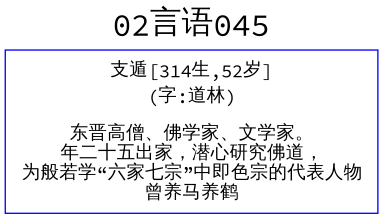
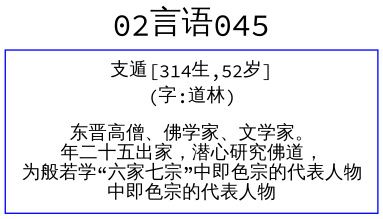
(192, 192) -> (192, 192)
